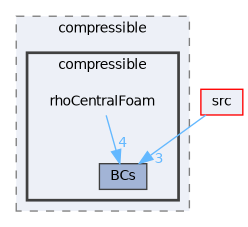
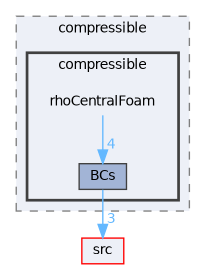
(170, 141) -> (103, 207)
